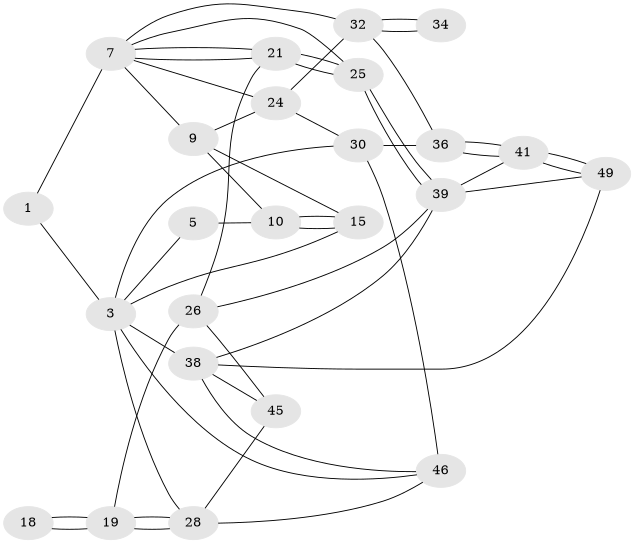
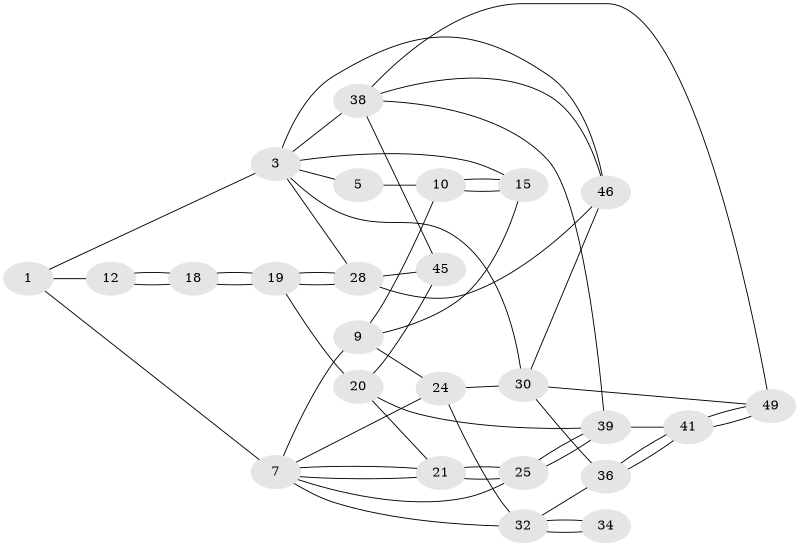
(524, 184) -> (647, 396)
none -> (111, 279)
(193, 311) -> (358, 387)
